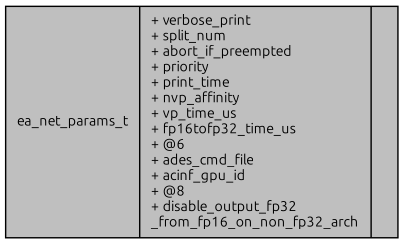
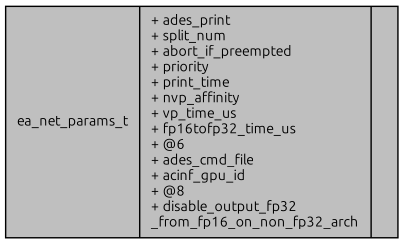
(201, 20) -> (191, 20)
